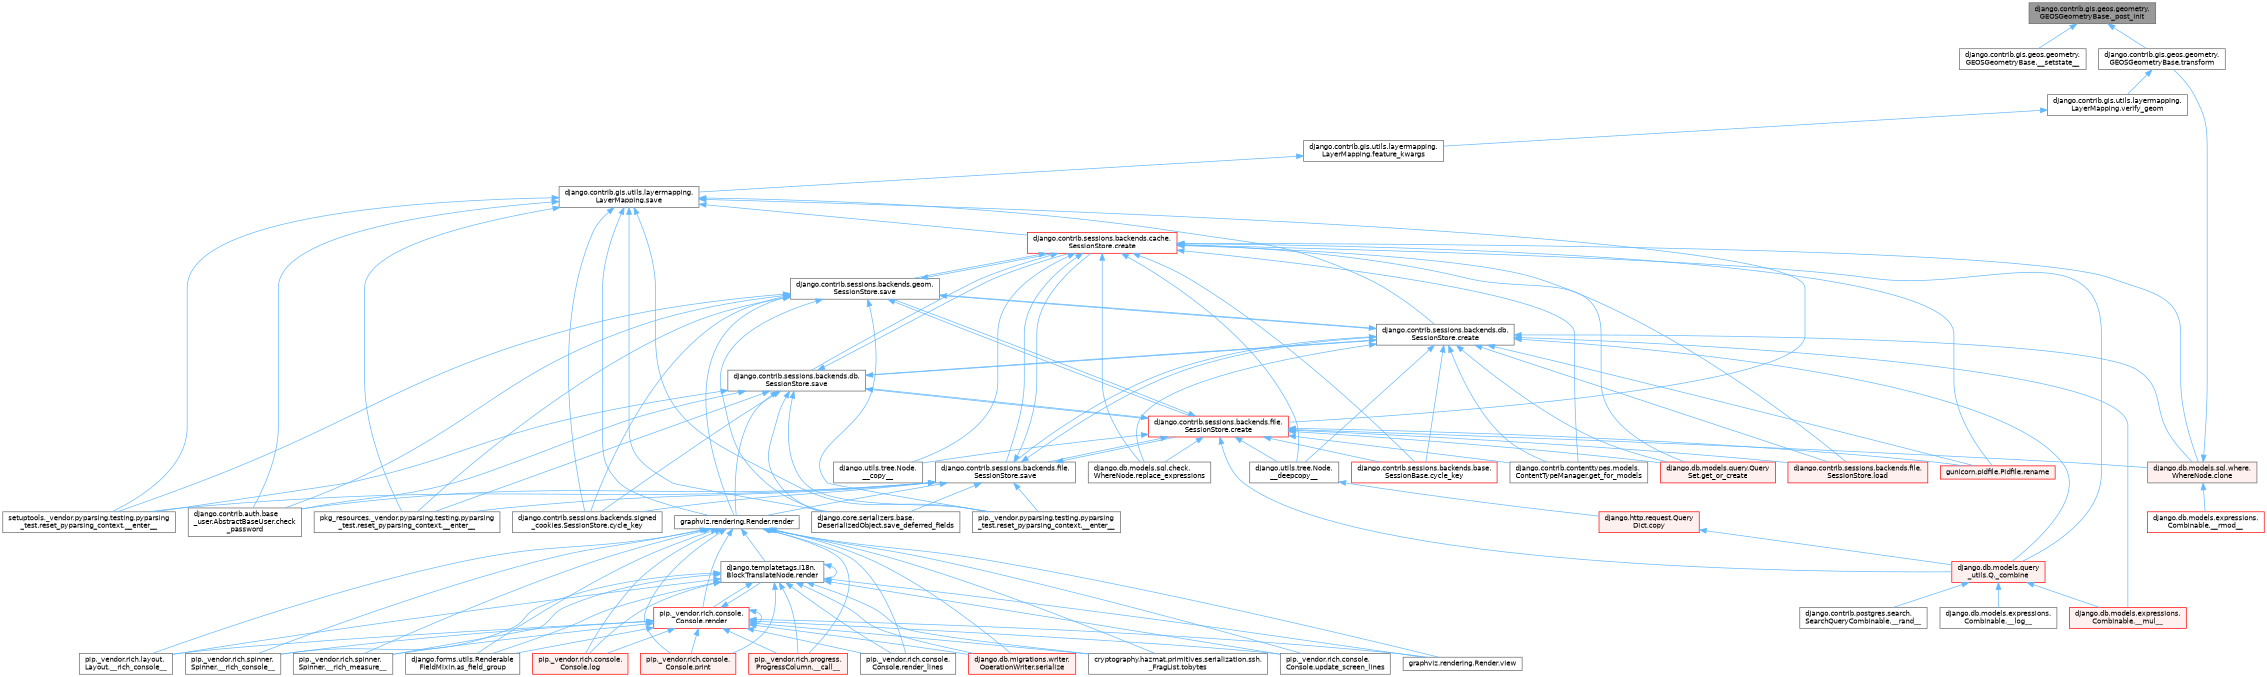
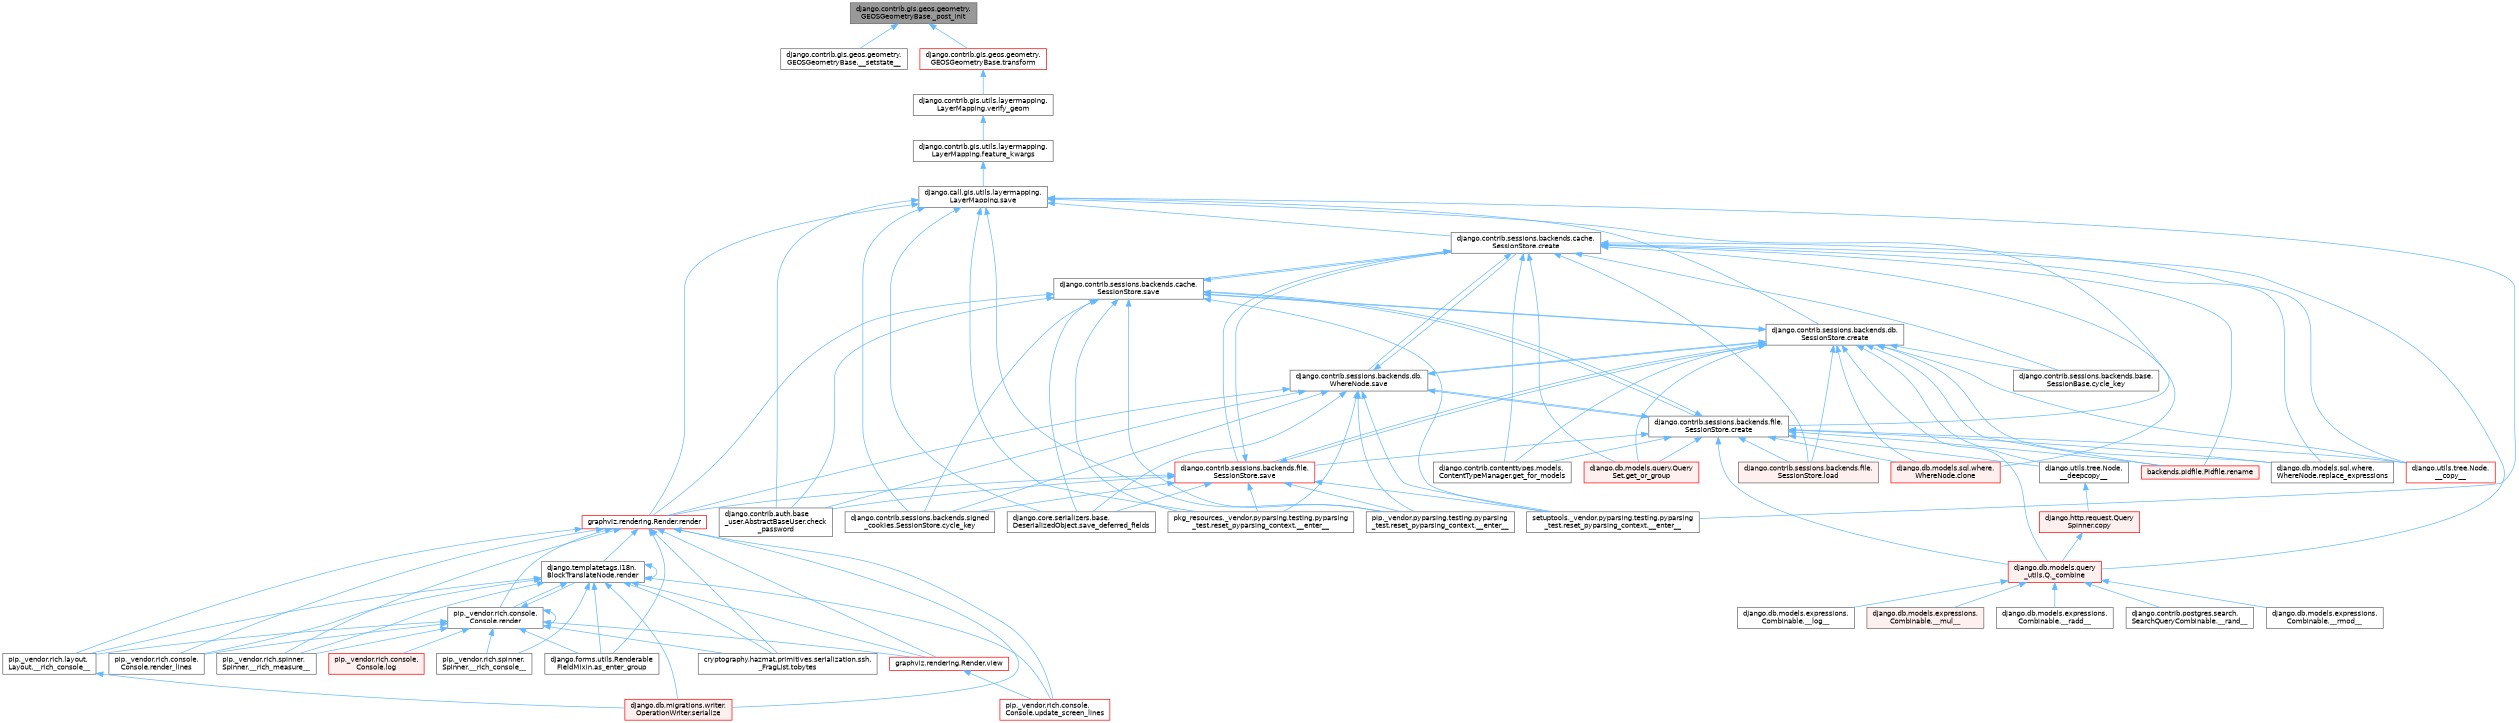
(2162, 59) -> (983, 59)
(629, 197) -> (983, 197)
(1102, 243) -> (1526, 243)
(2207, 257) -> none
(865, 289) -> (1129, 289)
(1240, 340) -> none
(1922, 365) -> (2140, 425)
(797, 381) -> (1359, 381)
(1218, 427) -> (1719, 427)
(1119, 449) -> none
(1325, 450) -> none
(878, 472) -> (2451, 472)
(1005, 472) -> (1245, 472)
(1150, 472) -> (2332, 472)
(1424, 472) -> (2086, 381)
(1718, 472) -> (1641, 472)
(1858, 472) -> (1808, 472)
(1998, 472) -> (2200, 472)
(2202, 472) -> (1946, 472)
(2204, 501) -> (2187, 595)
(737, 522) -> (644, 522)
(1649, 522) -> (2090, 522)
(2206, 522) -> (2325, 618)
(645, 574) -> none
(476, 579) -> none
(640, 612) -> none
(701, 618) -> (495, 618)
none -> (2055, 618)
(2128, 618) -> (1925, 618)
(1018, 635) -> (1001, 686)
(857, 639) -> (364, 697)
(463, 664) -> (602, 664)
(688, 664) -> none
(798, 664) -> none
(1335, 664) -> (1055, 710)
(1463, 664) -> (949, 664)
